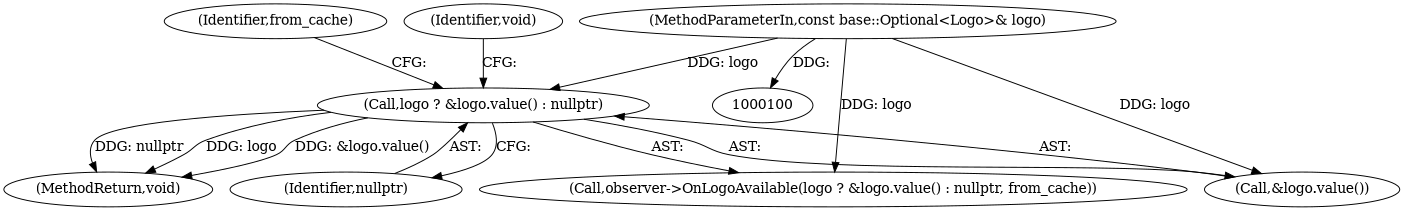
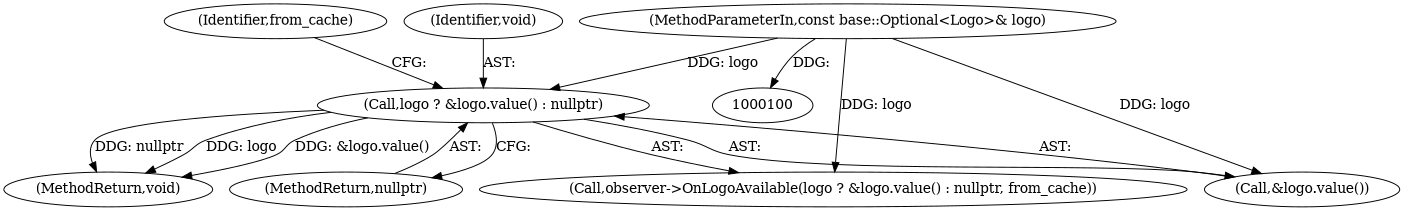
(502, 63) -> (502, 63)
(346, 189) -> (346, 189)
